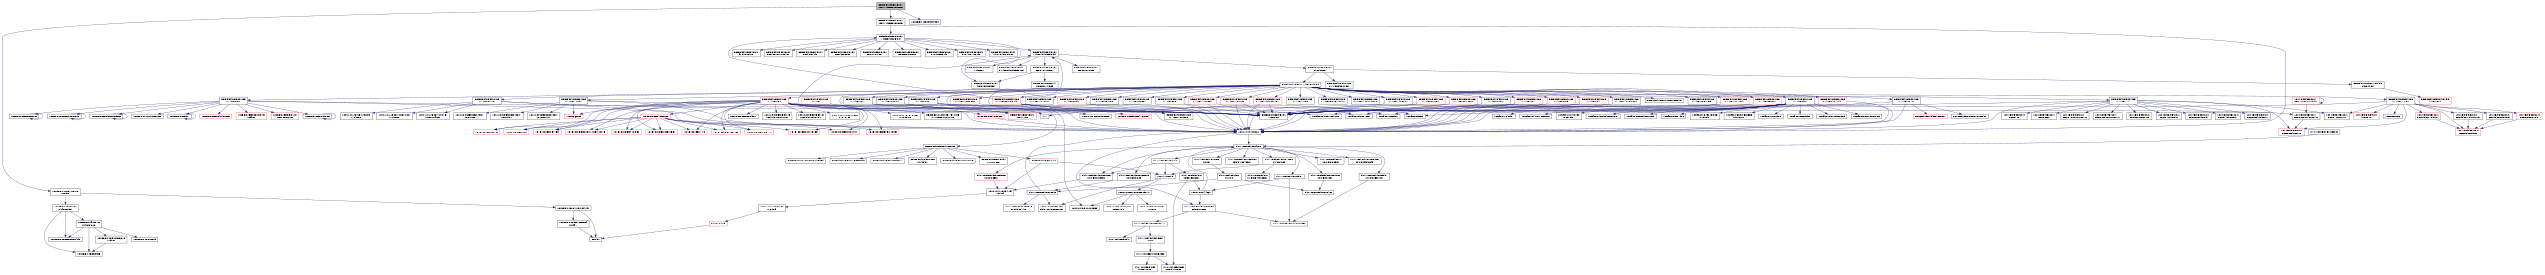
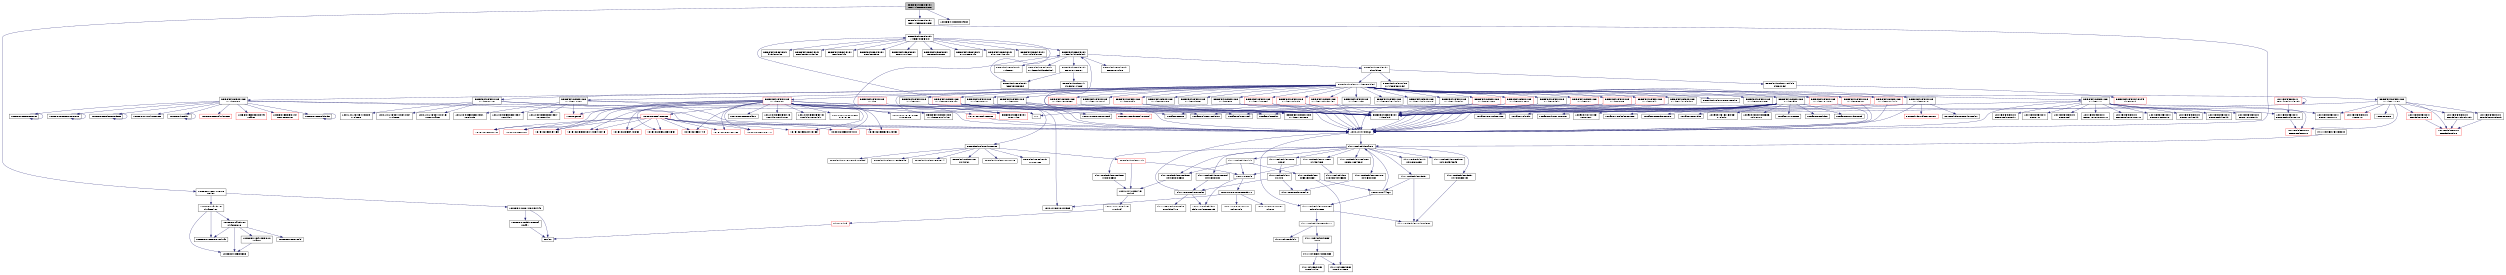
(943, 116) -> (939, 116)
(2428, 116) -> none
(991, 177) -> (1109, 177)
